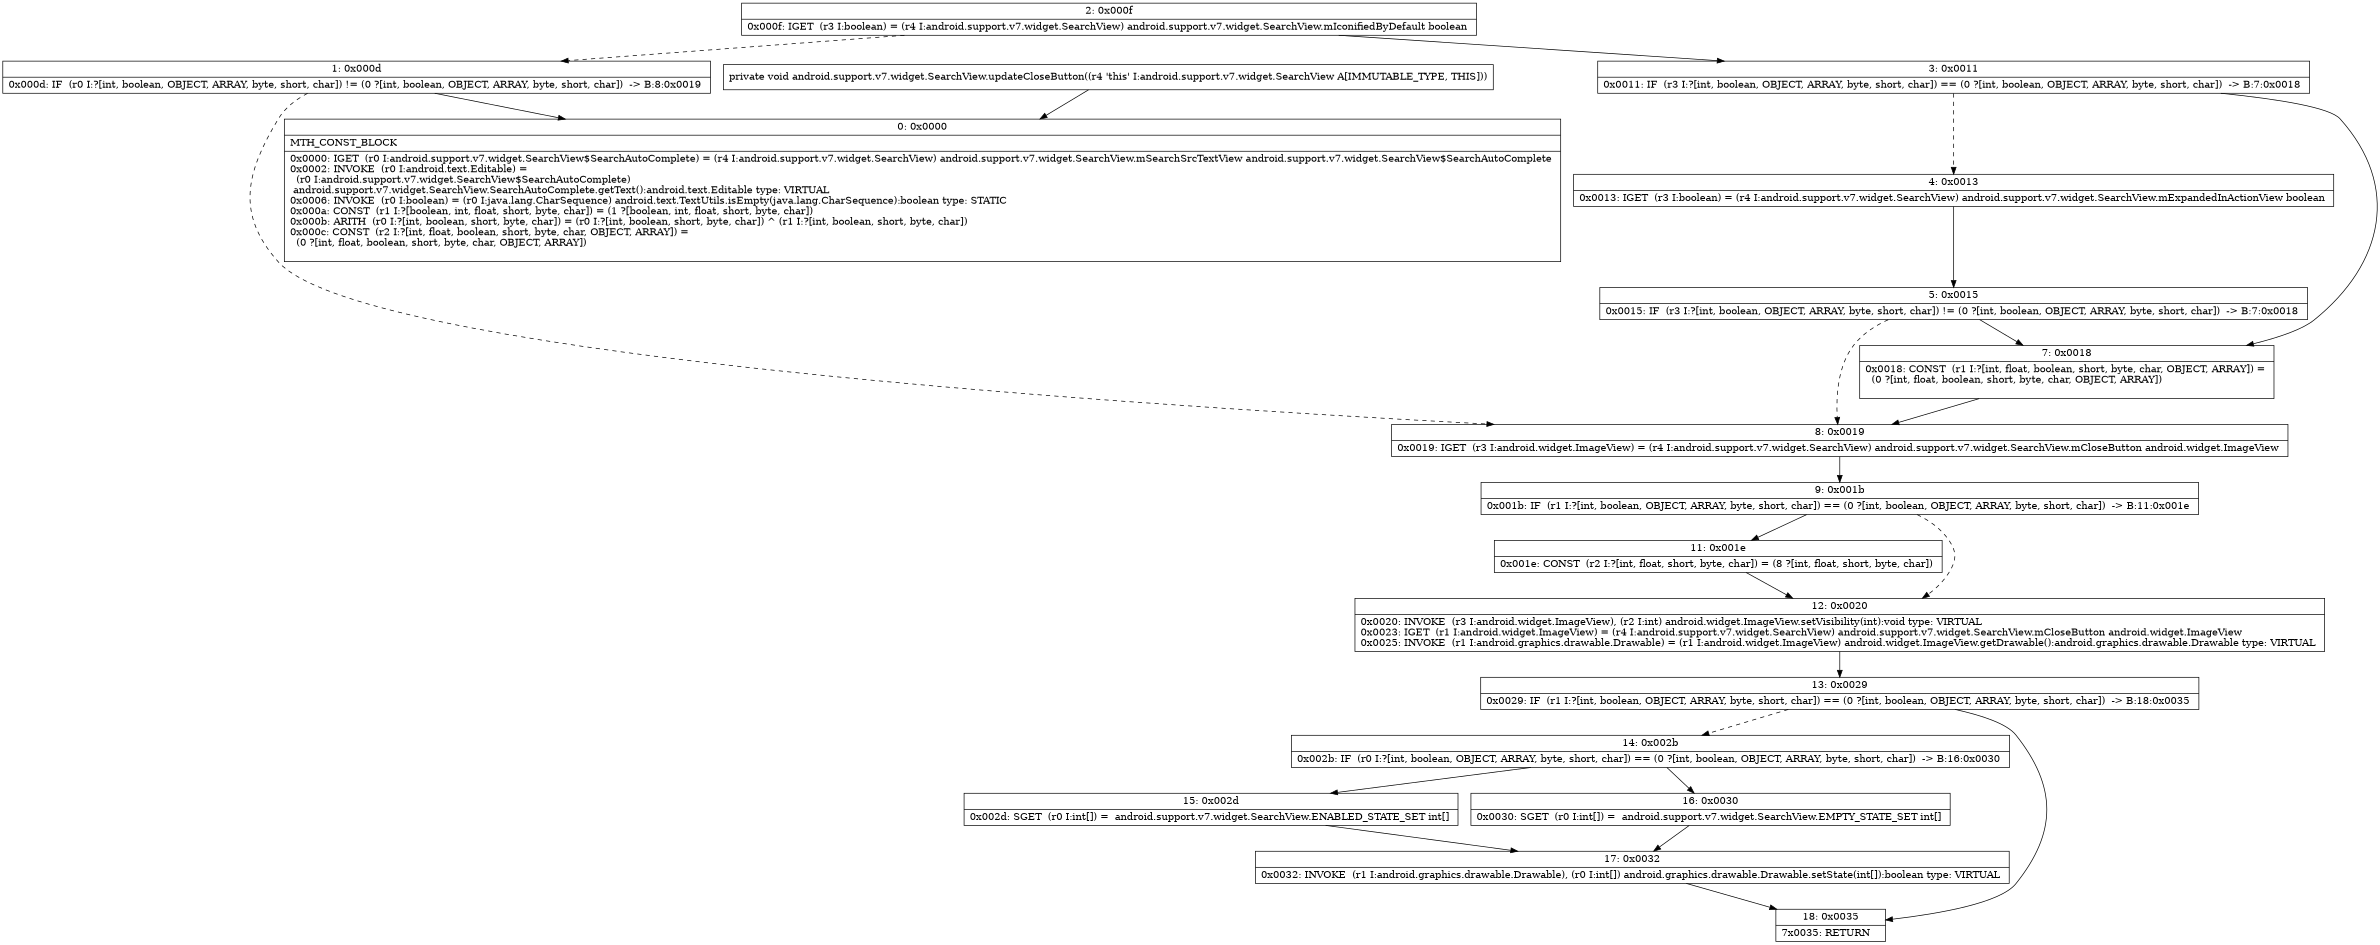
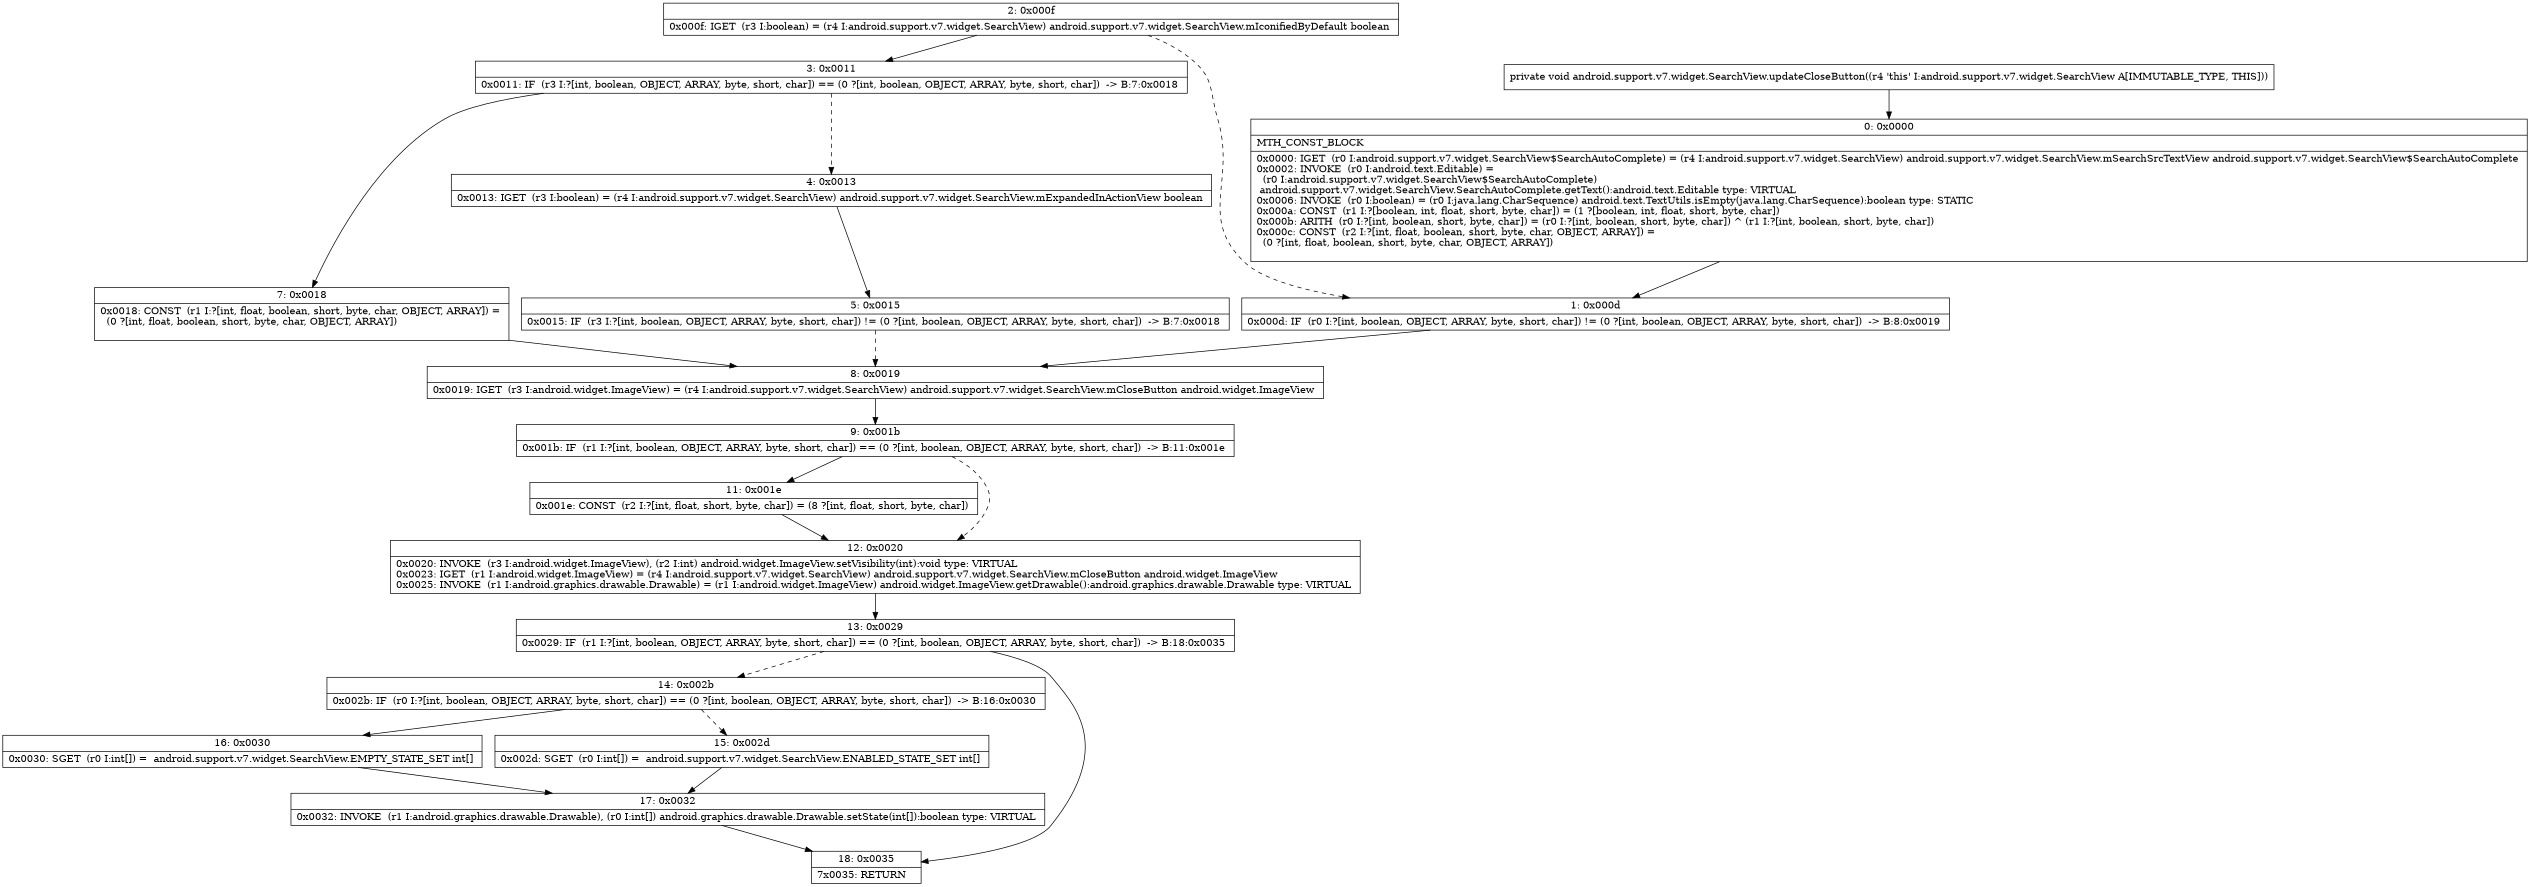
(496, 106) -> (1679, 278)
(1998, 331) -> none
(778, 370) -> (1239, 348)
(1434, 780) -> (711, 720)
